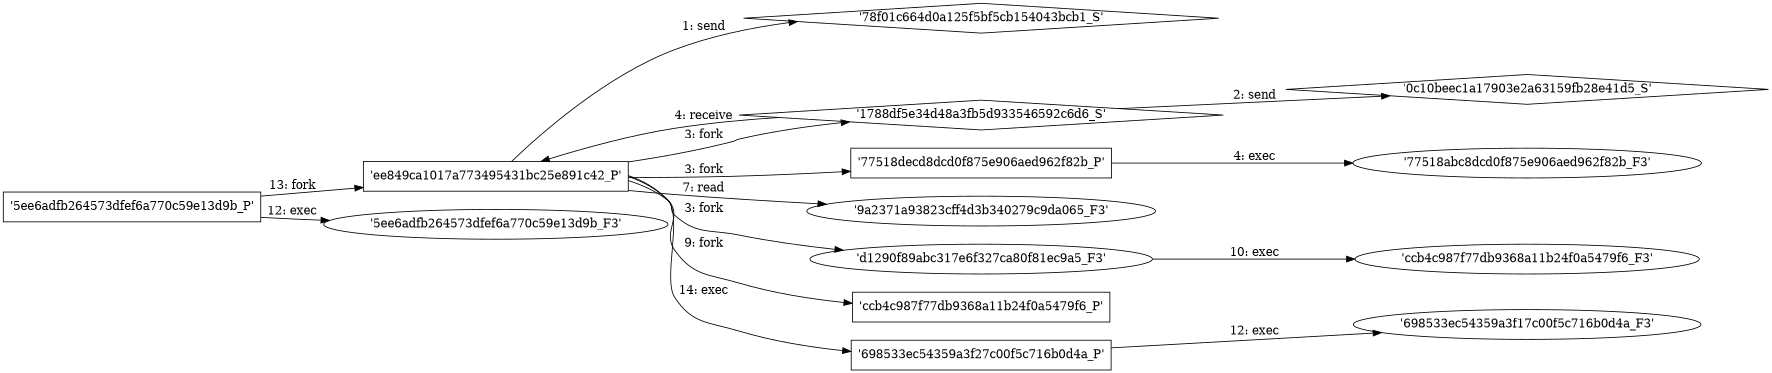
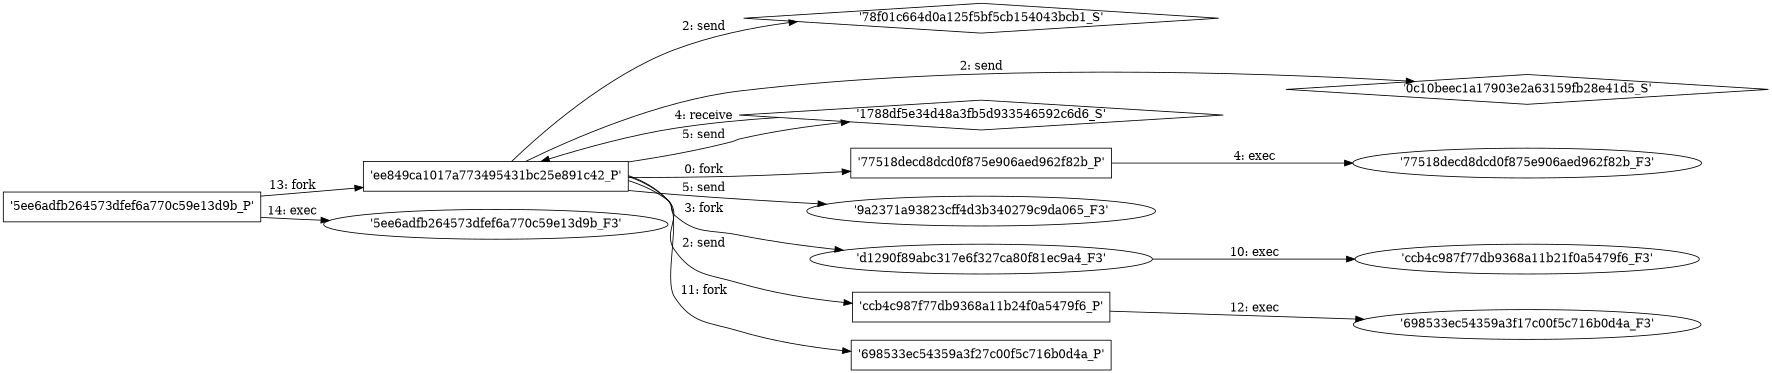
(704, 27) -> (704, 27)
(1250, 102) -> (960, 75)
(704, 135) -> (704, 135)
(1527, 163) -> (1527, 163)
(704, 170) -> (704, 170)
(704, 188) -> (704, 188)
(292, 211) -> (292, 211)
(704, 244) -> (704, 244)
(981, 259) -> (981, 259)
(1527, 259) -> (1527, 259)
(704, 291) -> (704, 291)
(1242, 340) -> (1233, 315)
